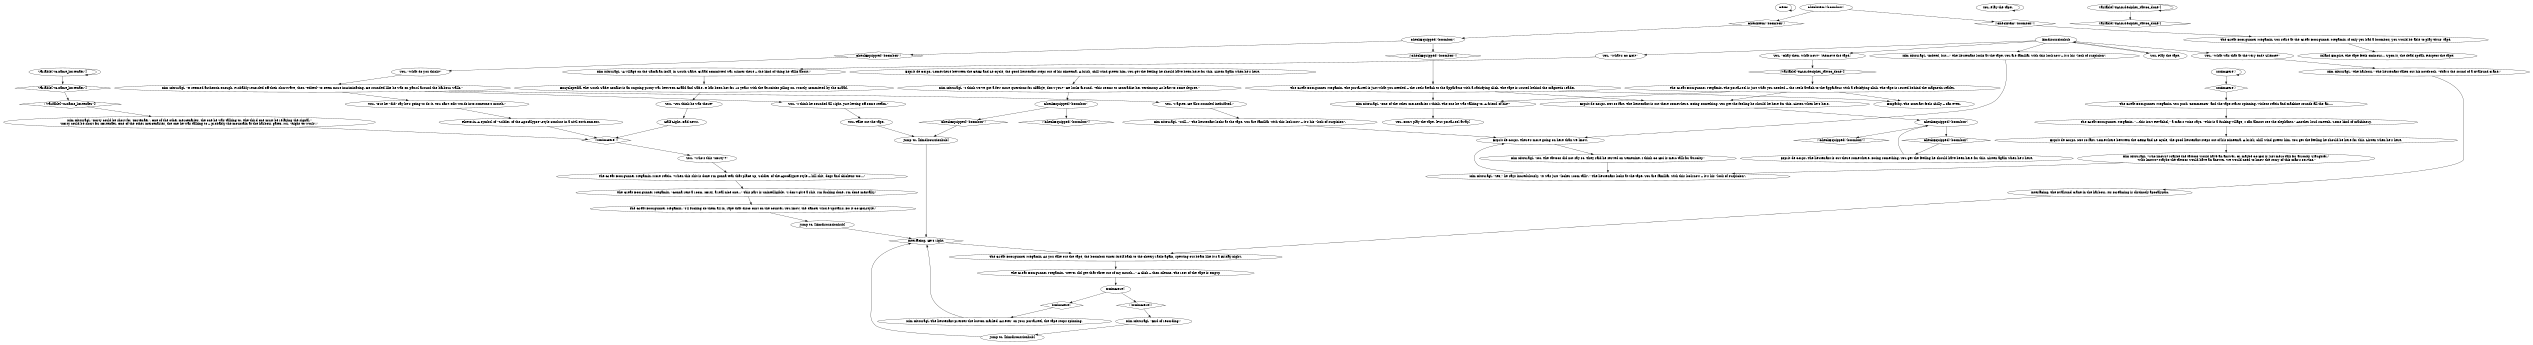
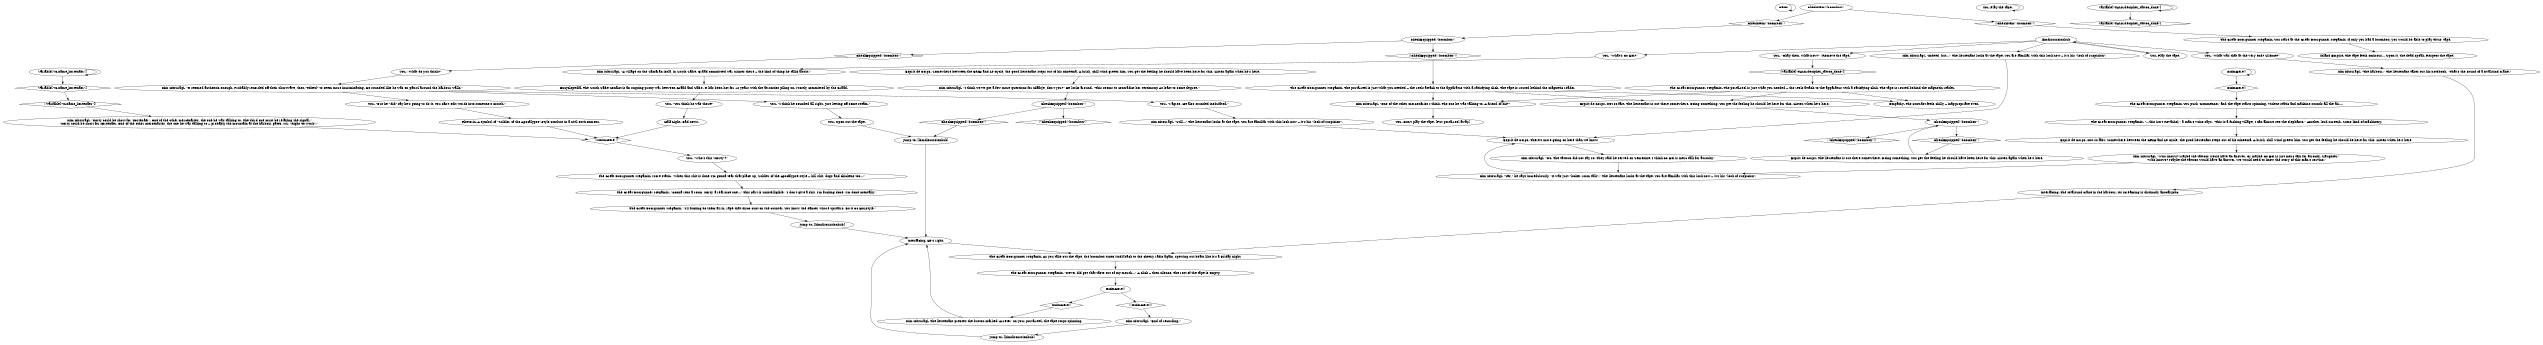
(1924, 104) -> (1934, 104)
(866, 122) -> (847, 122)
(926, 241) -> (926, 241)
